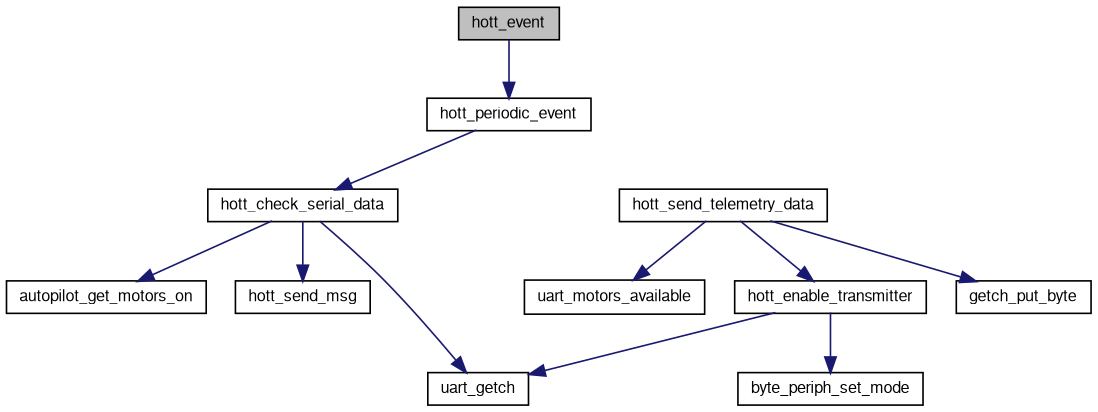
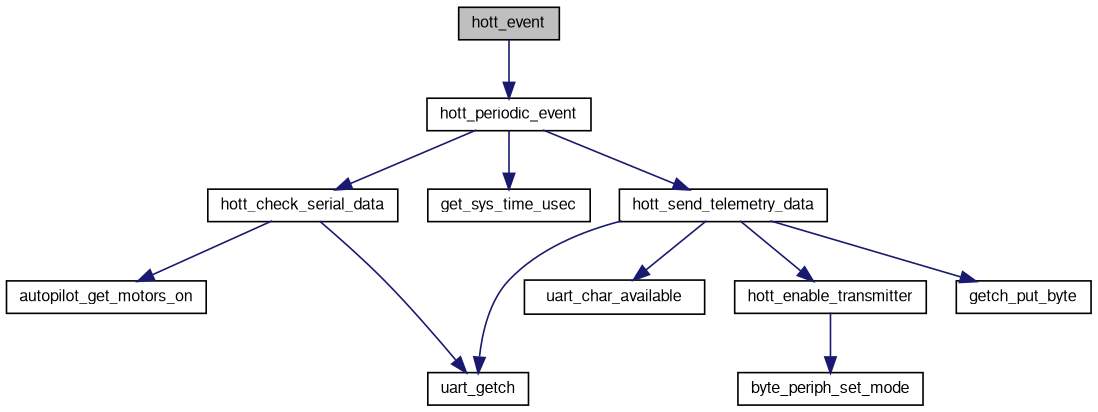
none -> (609, 157)
none -> (509, 205)
(303, 297) -> none
(615, 297) -> (615, 297)
(660, 342) -> (526, 265)
